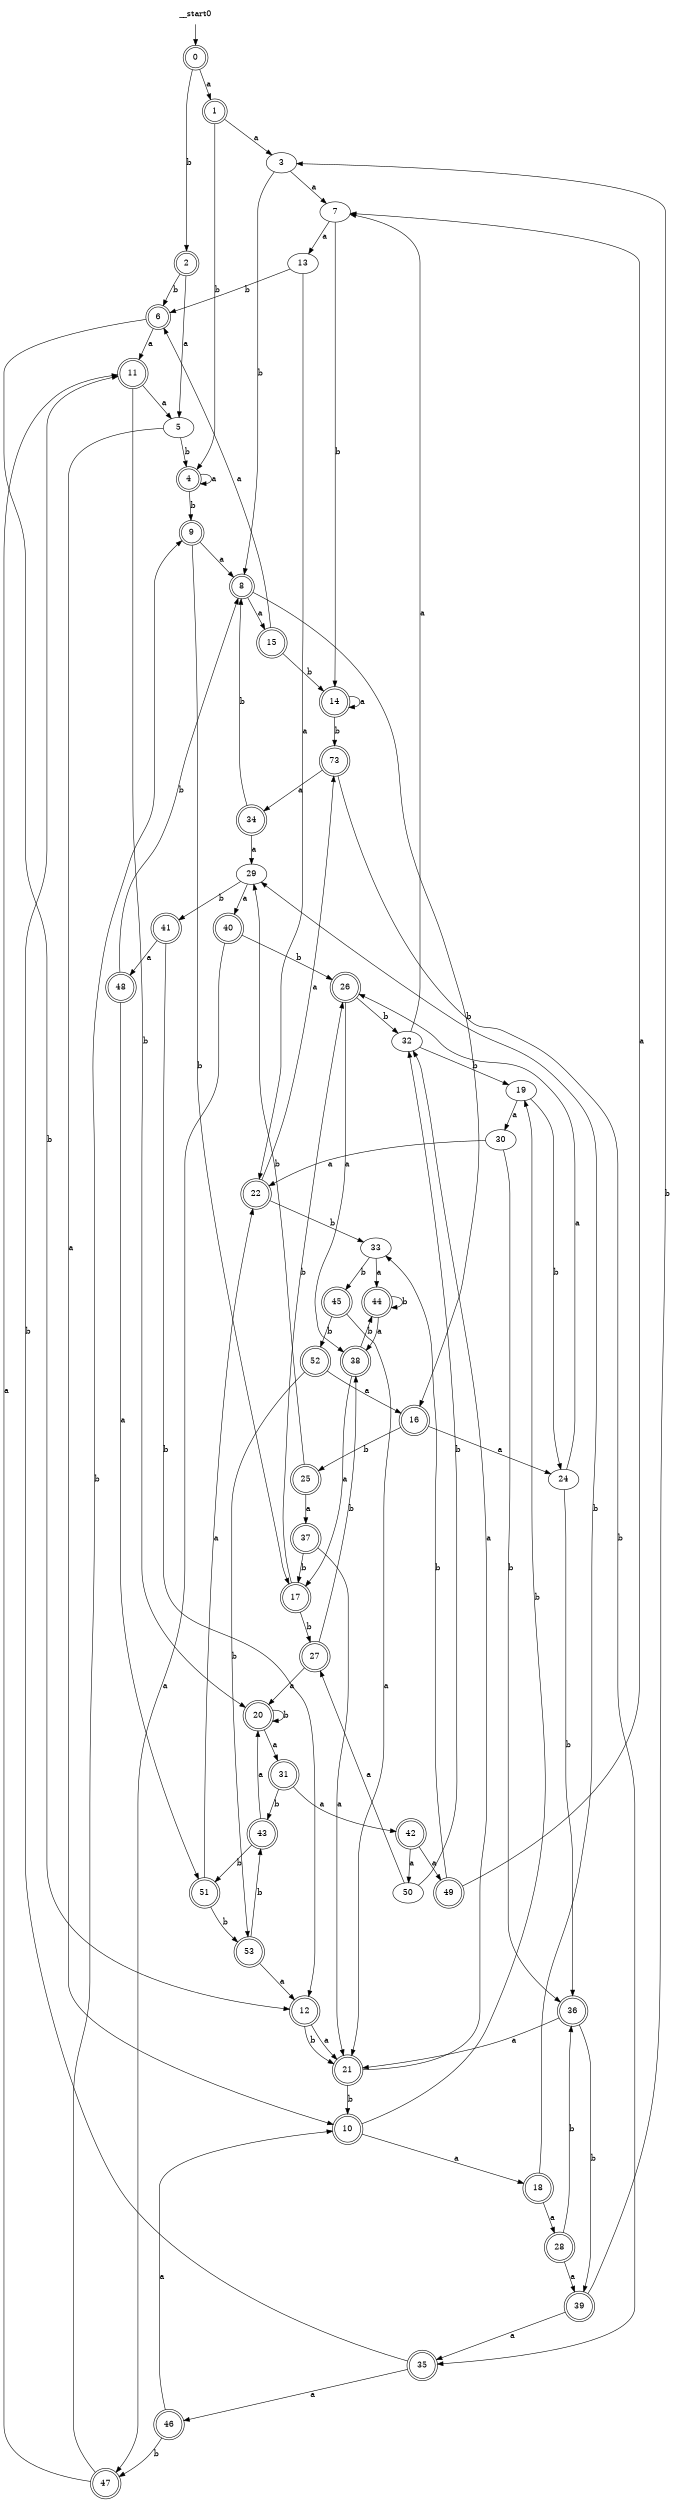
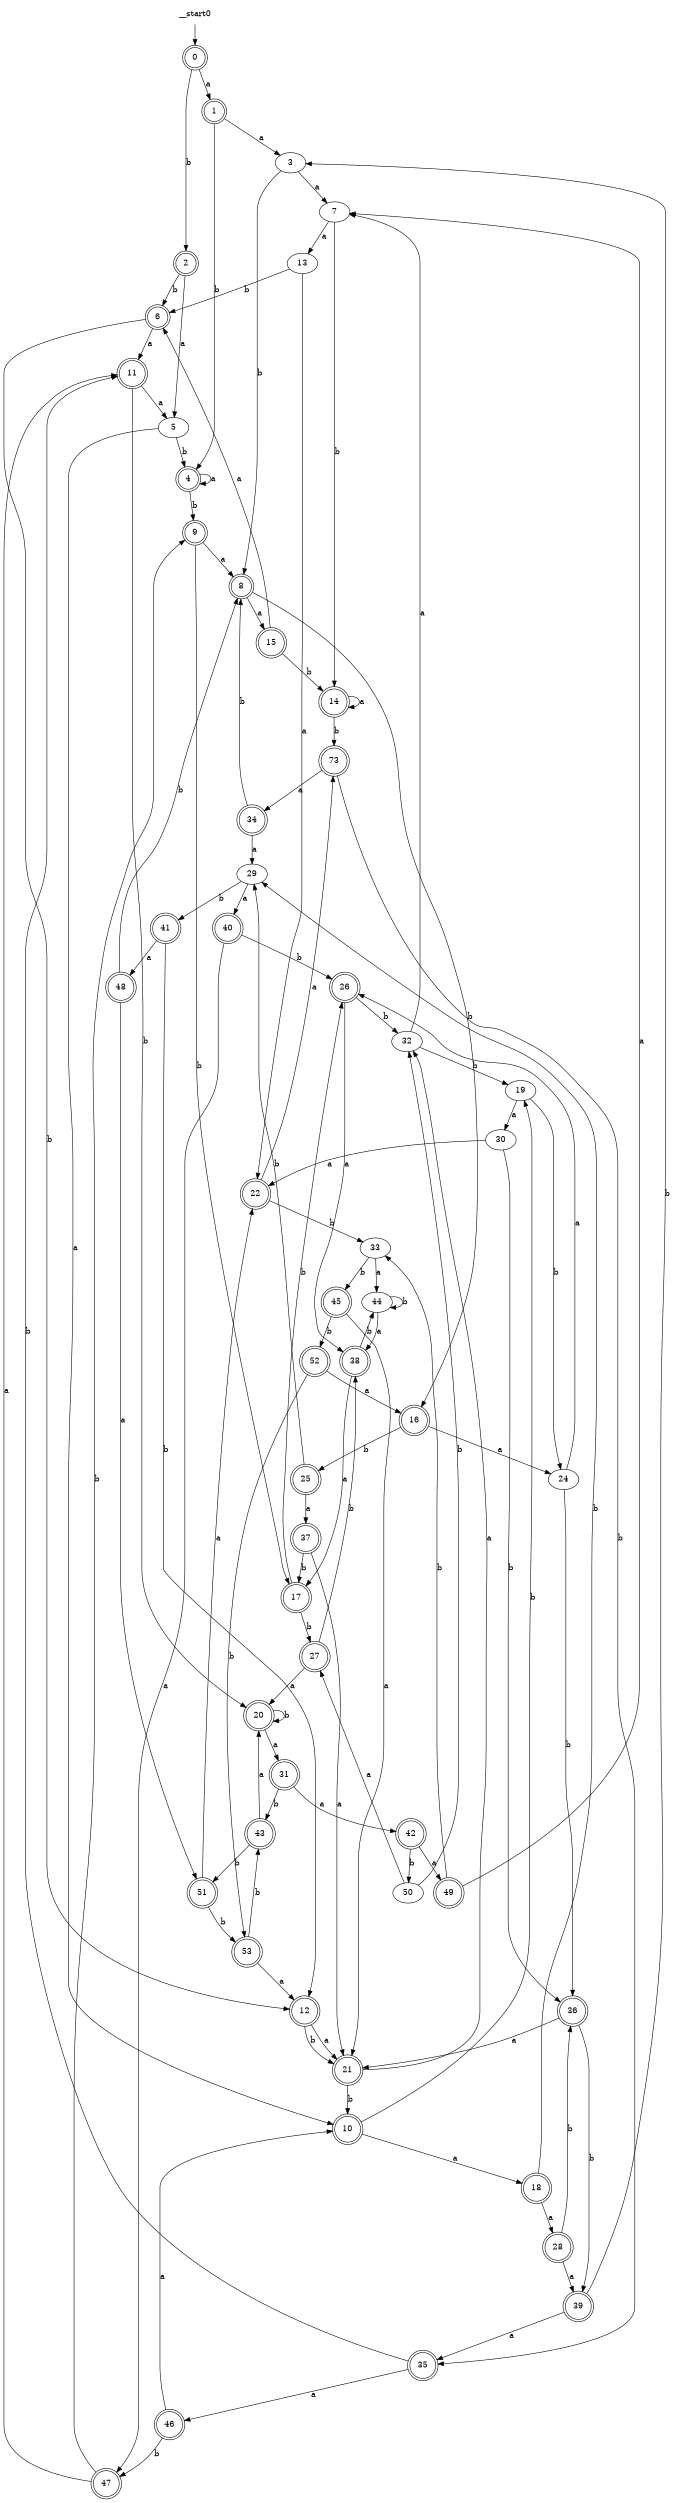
(377, 1302) -> (377, 1302)
(412, 1863) -> (412, 1863)
